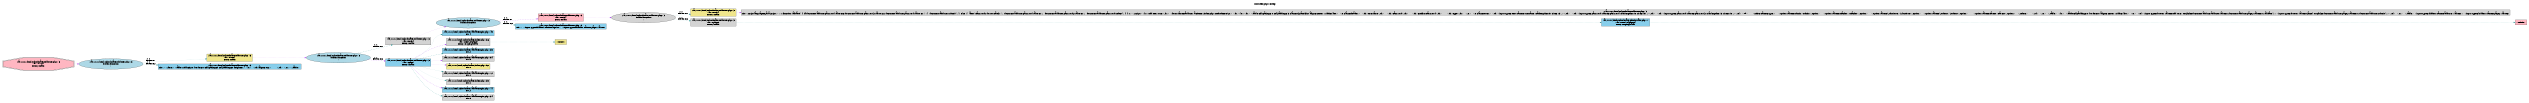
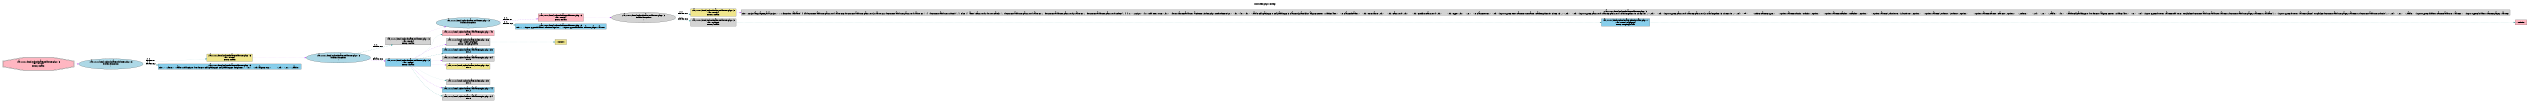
(468, 33) -> (468, 33)
(468, 74) -> none
